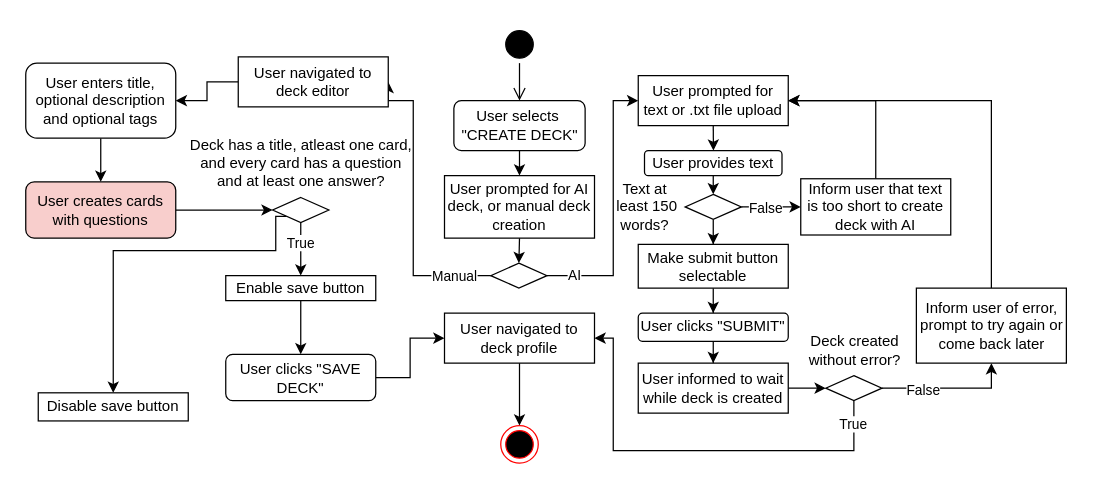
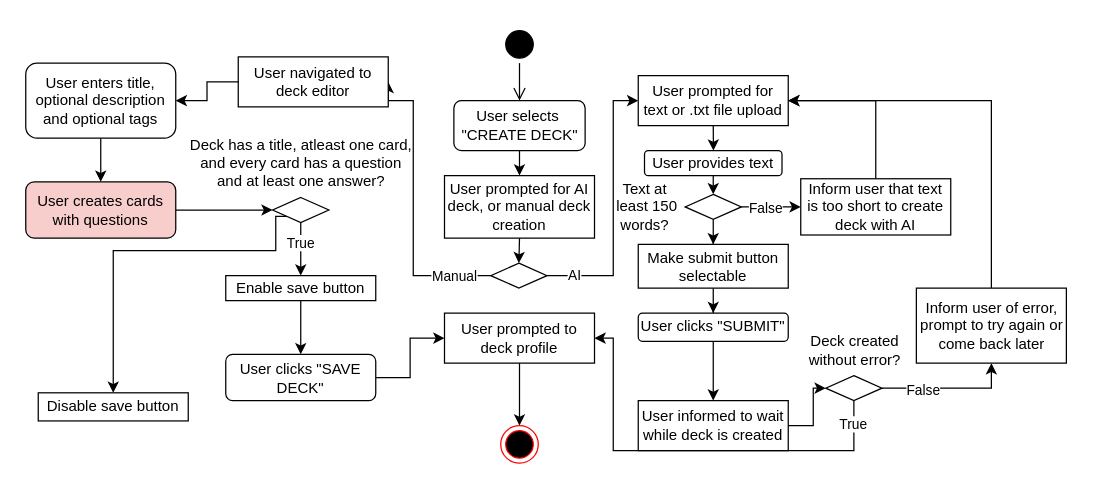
(519, 338) -> (519, 338)
(713, 388) -> (713, 426)
